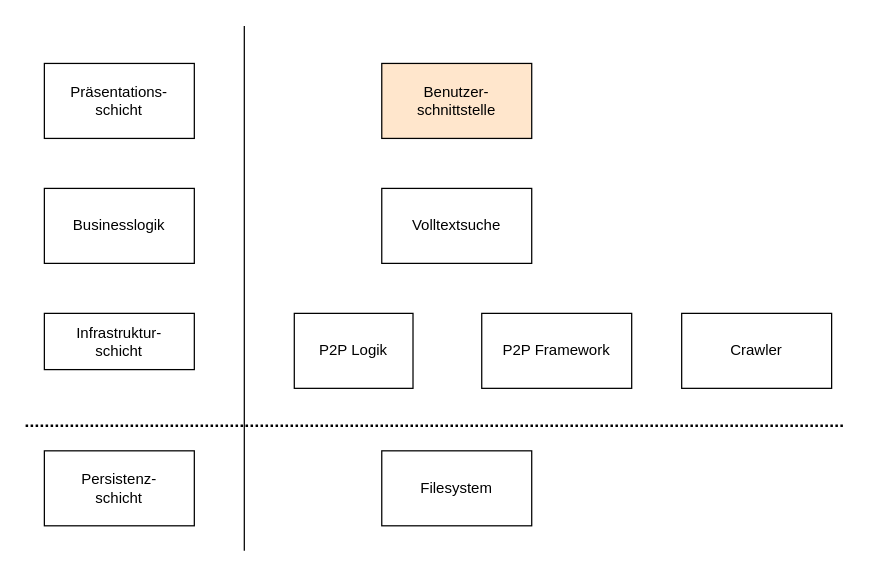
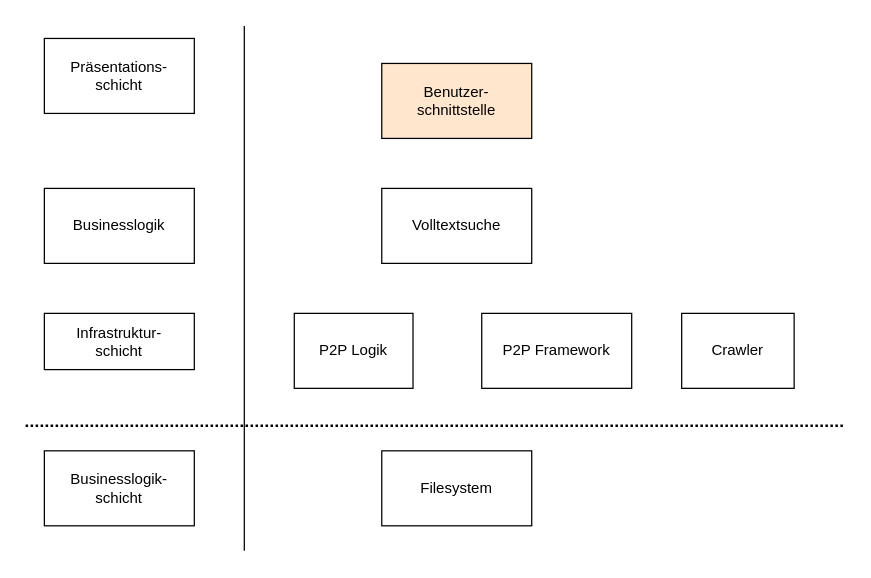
(119, 101) -> (119, 76)
(757, 351) -> (738, 351)
(119, 488) -> (119, 488)
